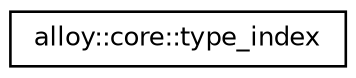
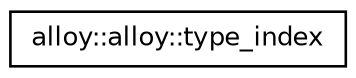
(178, 39) -> (178, 39)
